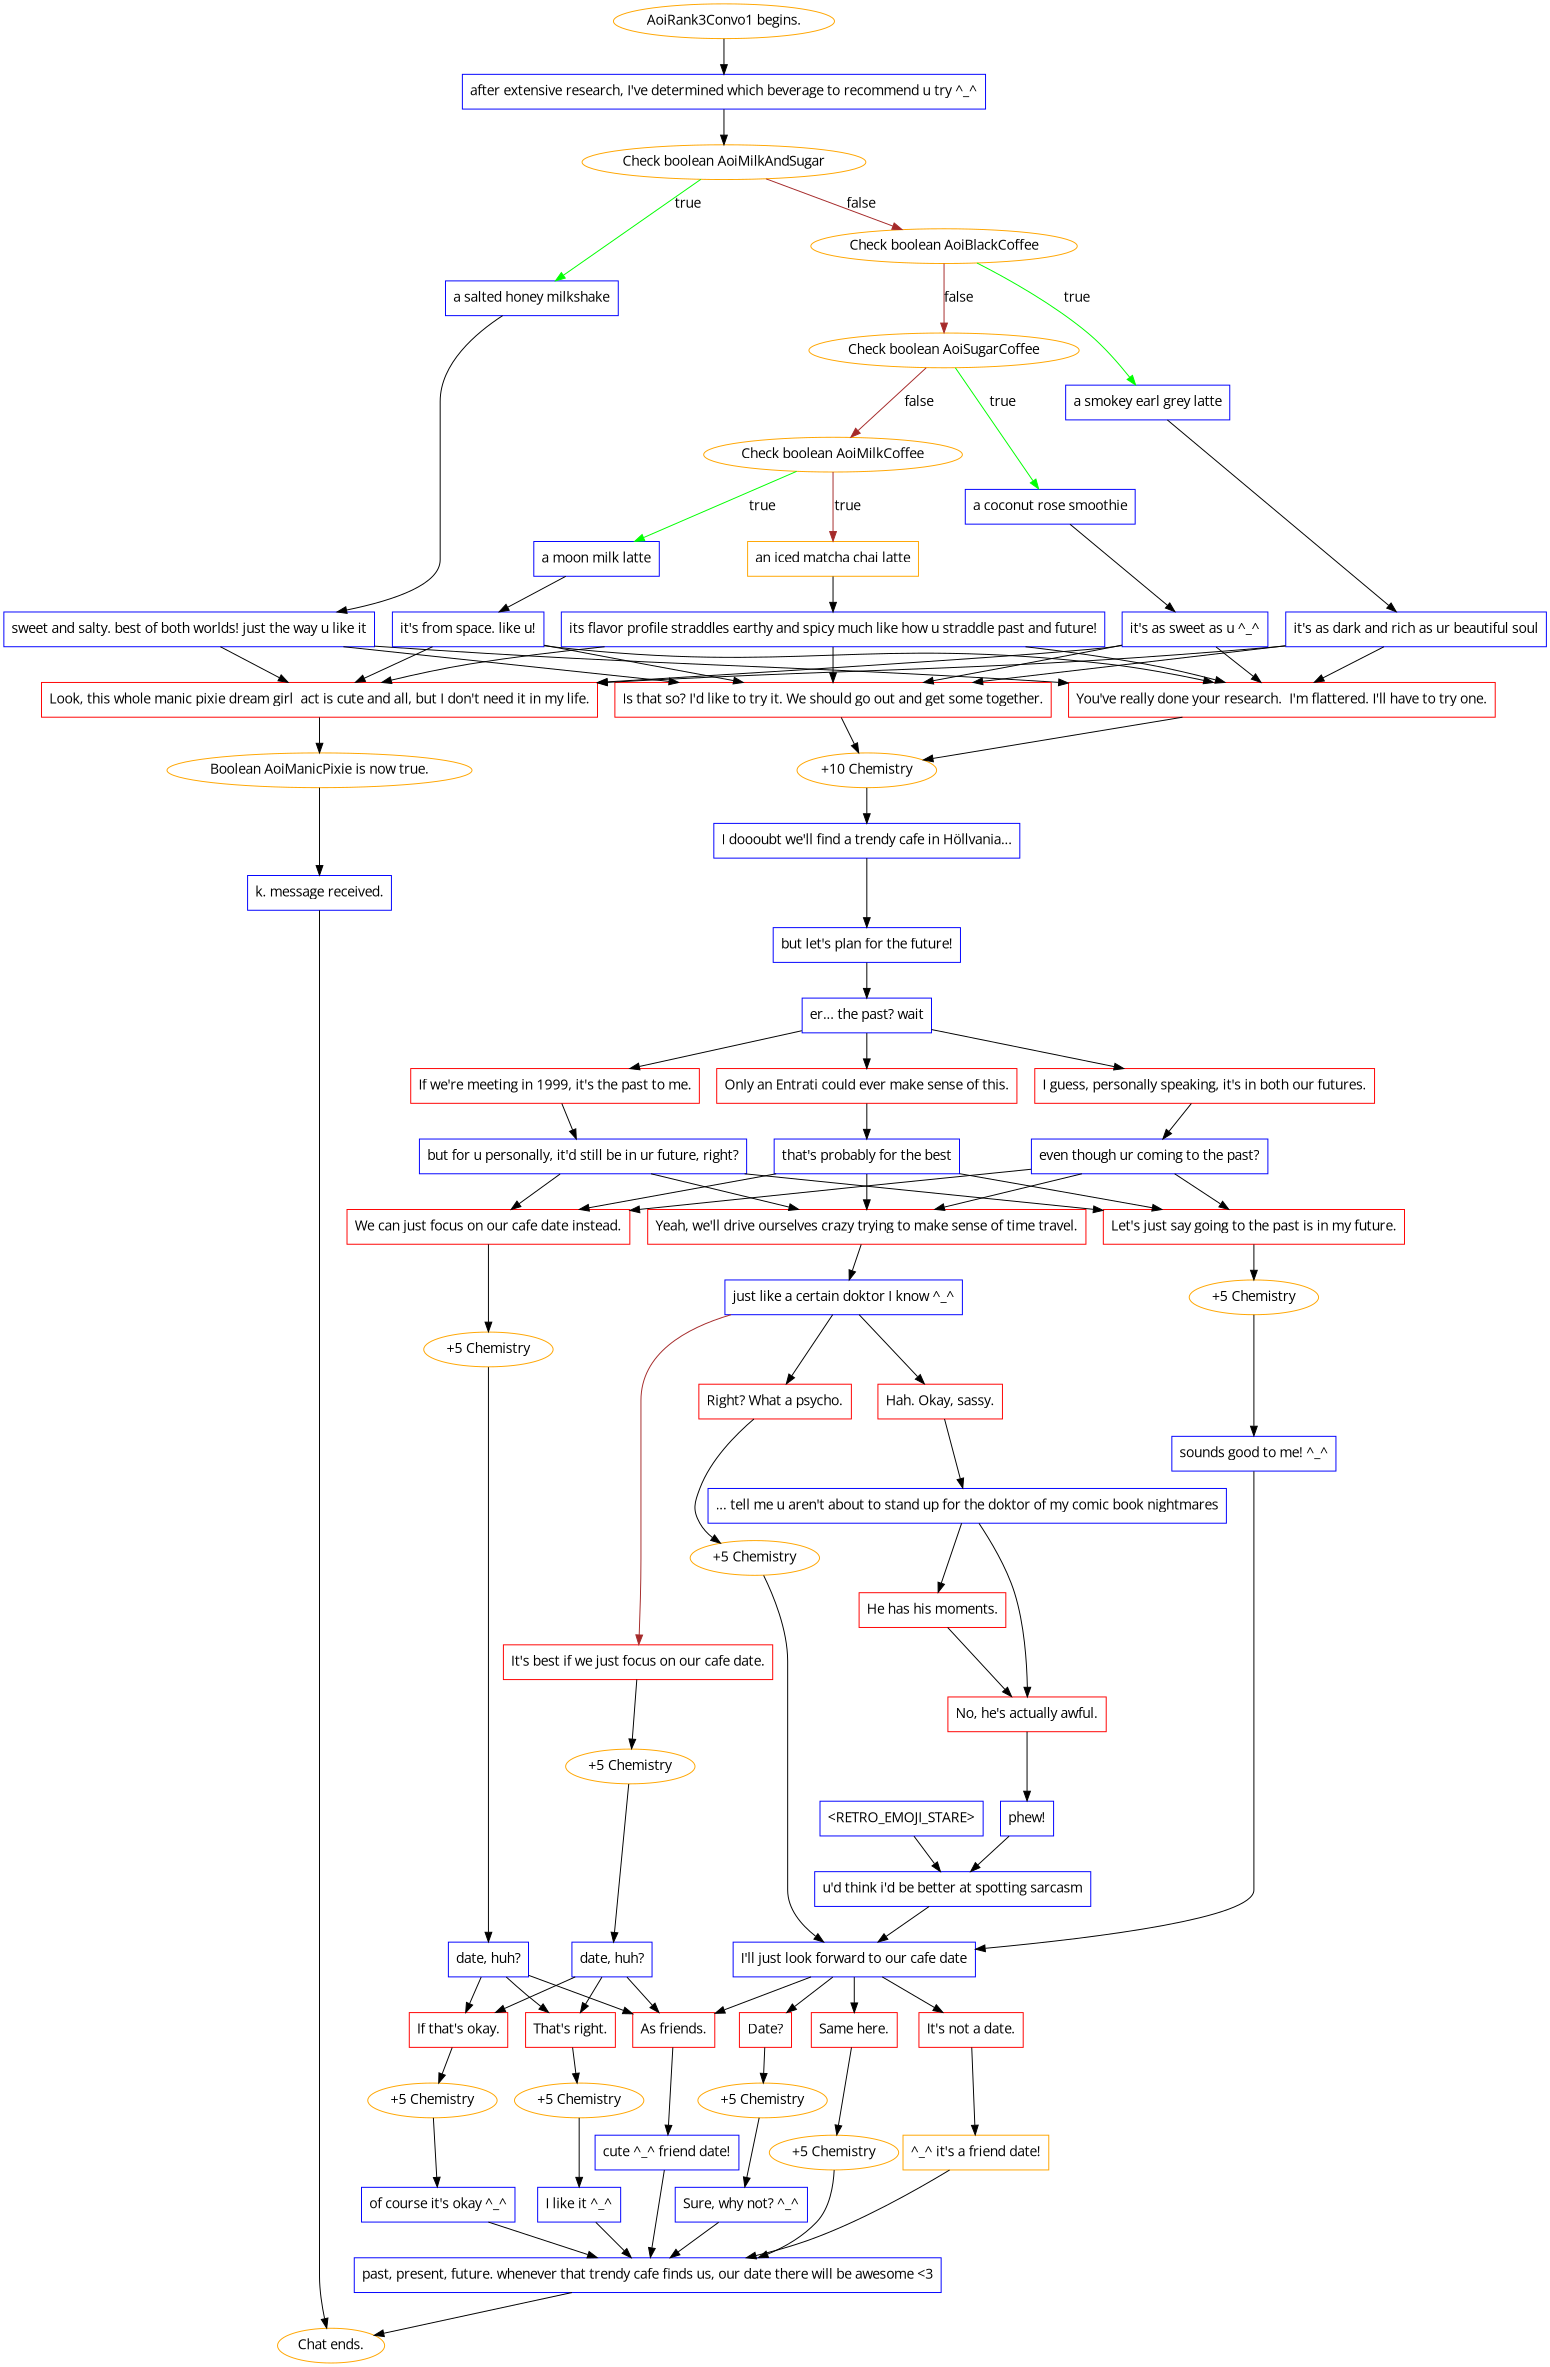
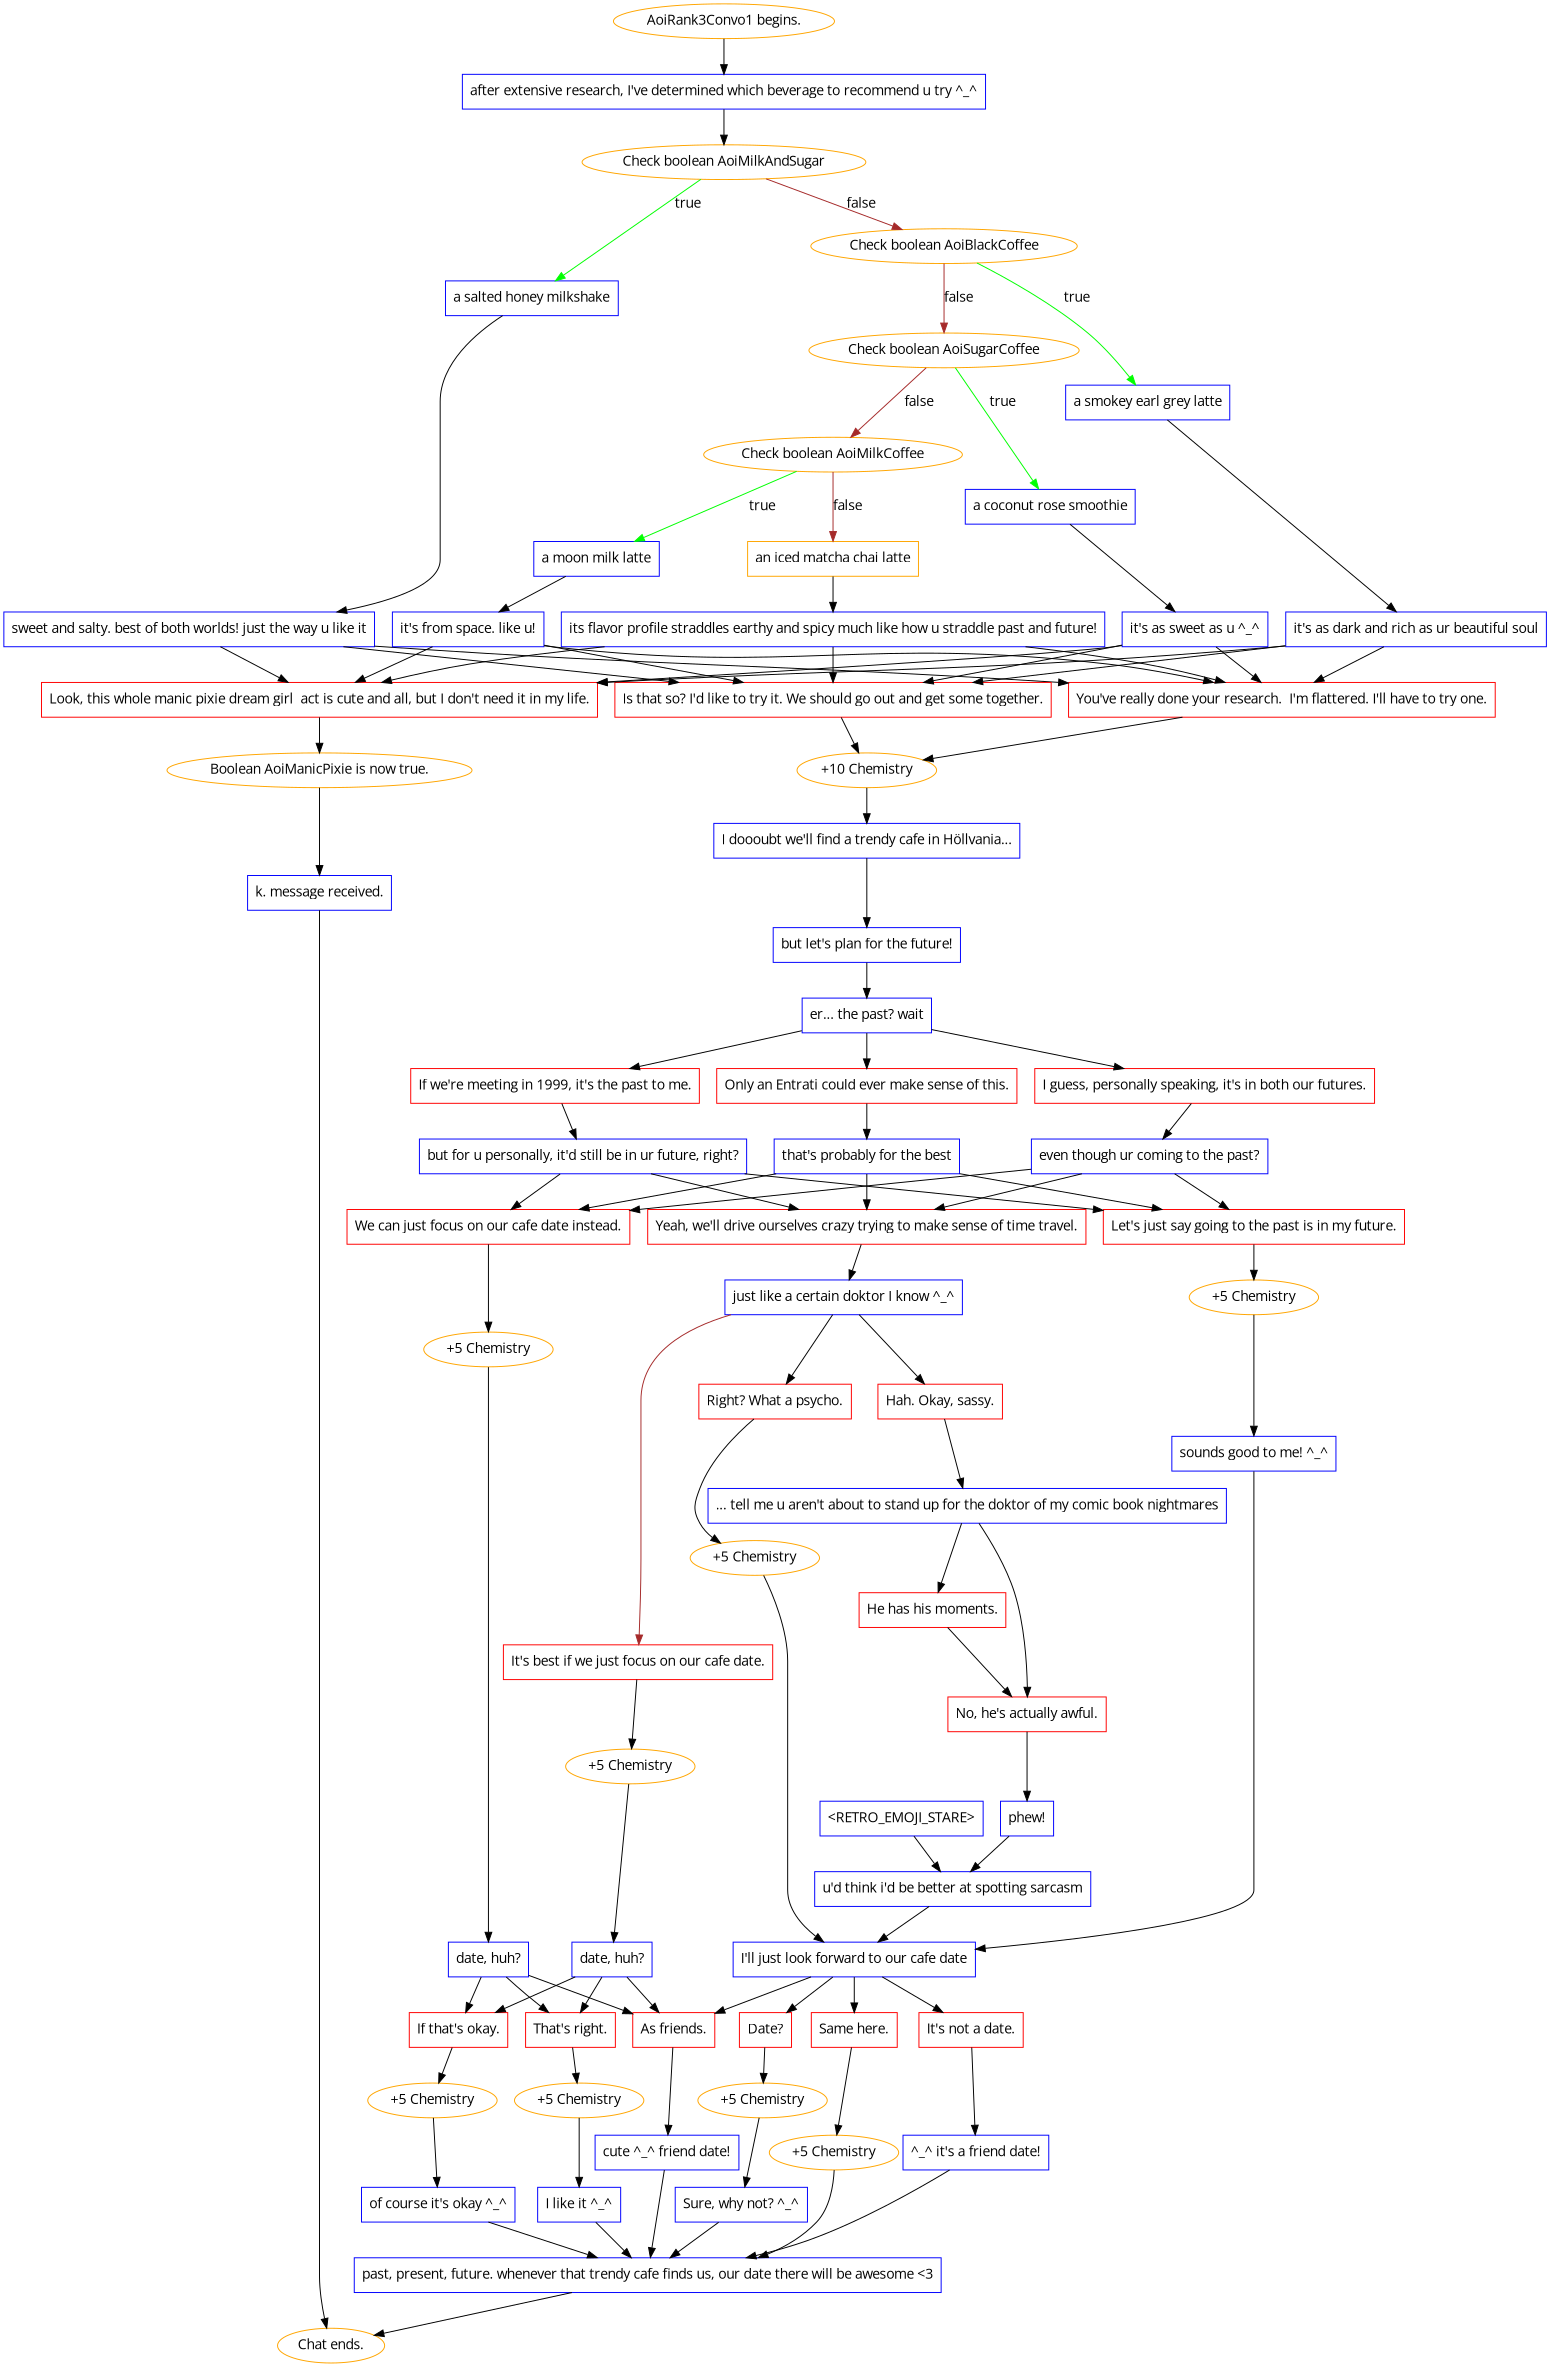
(848, 507) -> (848, 507)
(976, 2153) -> (976, 2153)
